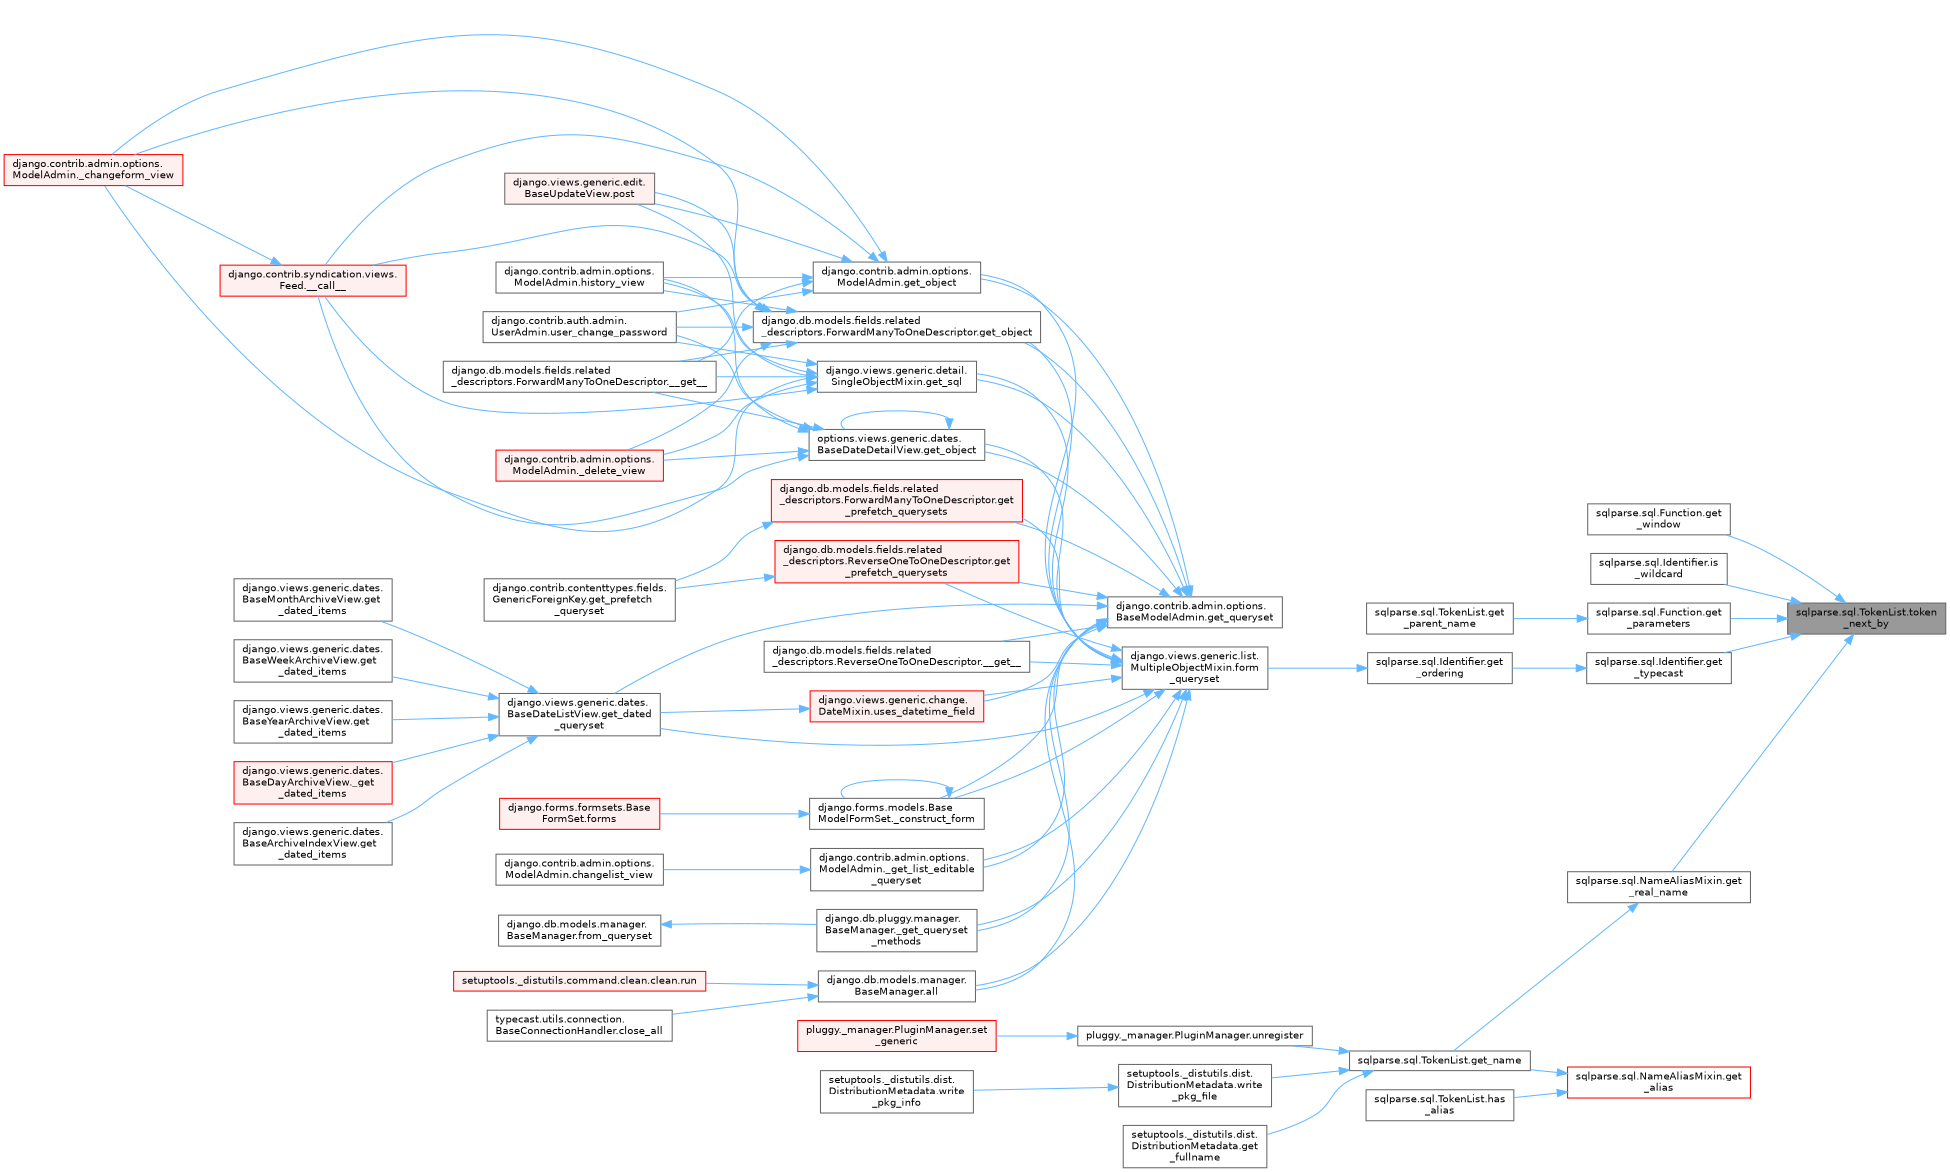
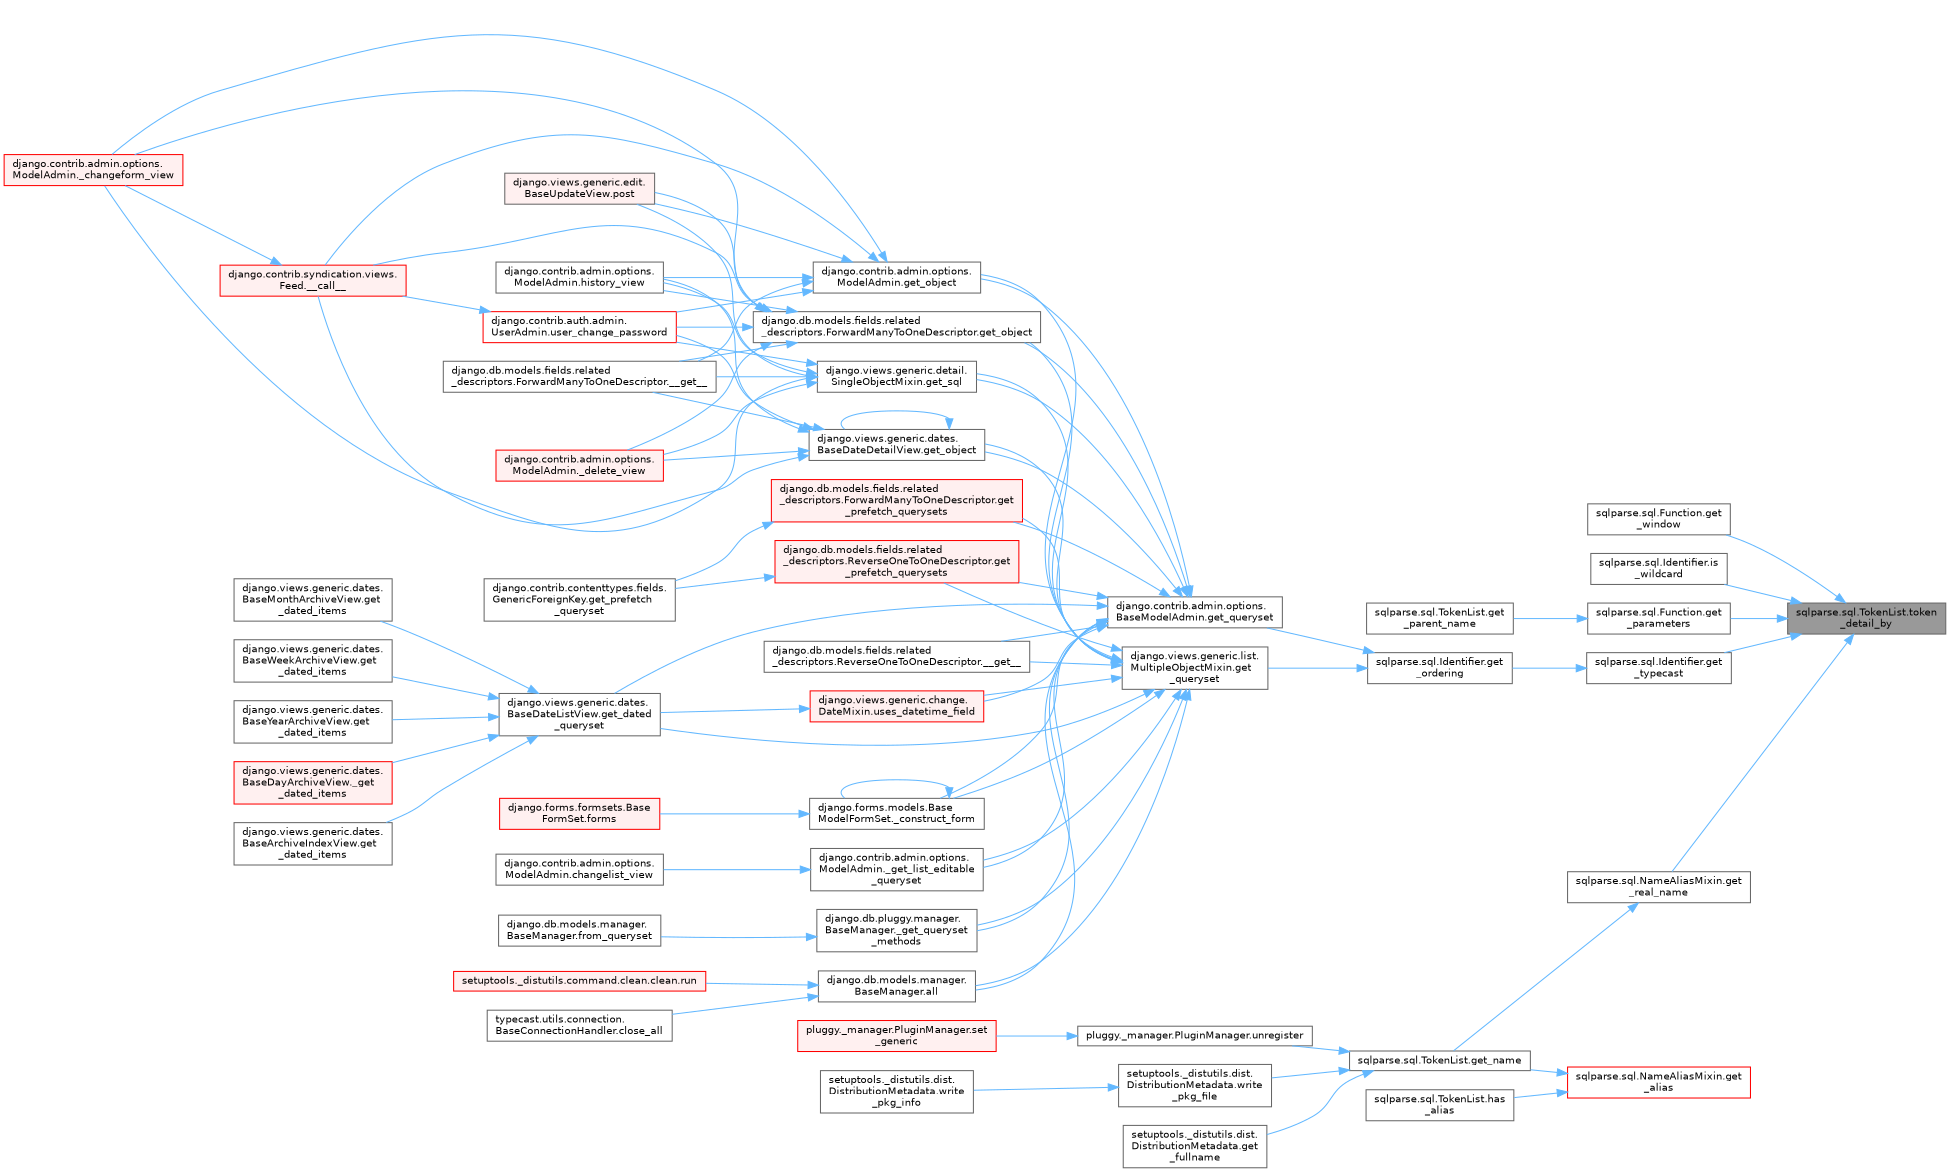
(580, 327) -> (580, 327)
(545, 413) -> (441, 303)
(897, 445) -> (897, 445)
(1867, 619) -> (1867, 619)
none -> (1315, 639)
(1195, 668) -> (1195, 668)
(744, 924) -> (734, 938)
